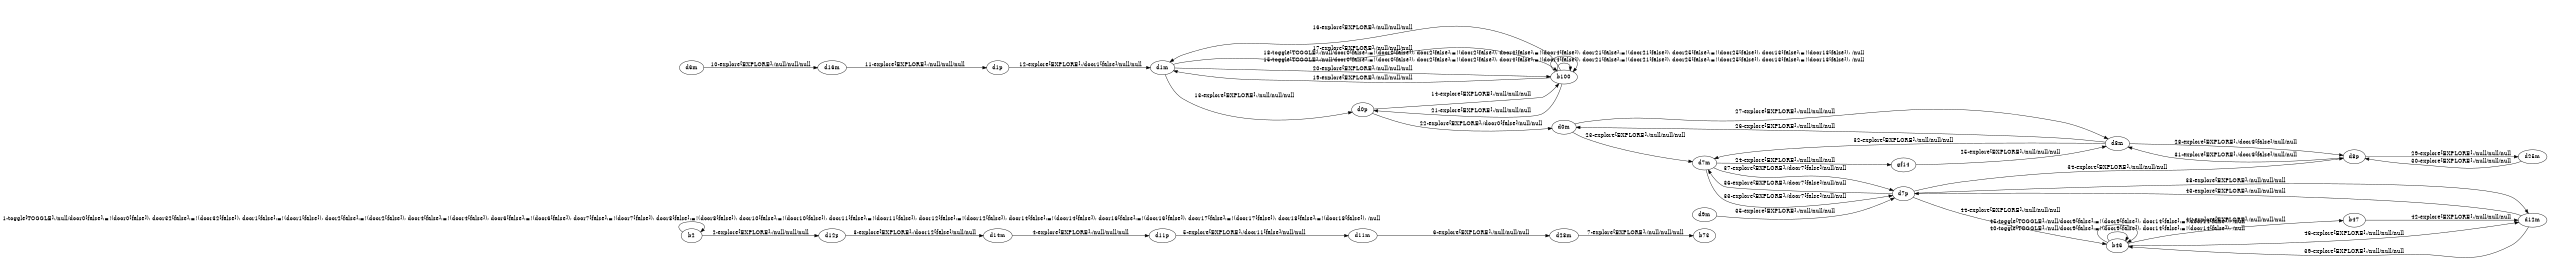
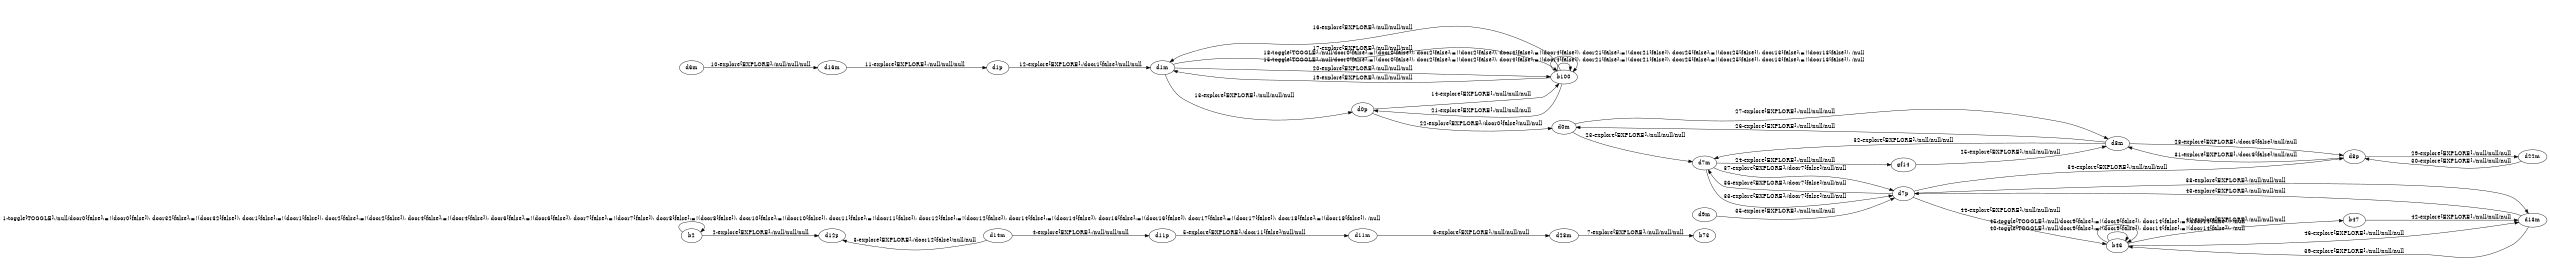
(2533, 157) -> (2533, 157)
(2533, 220) -> (2533, 220)
(913, 236) -> (917, 250)
